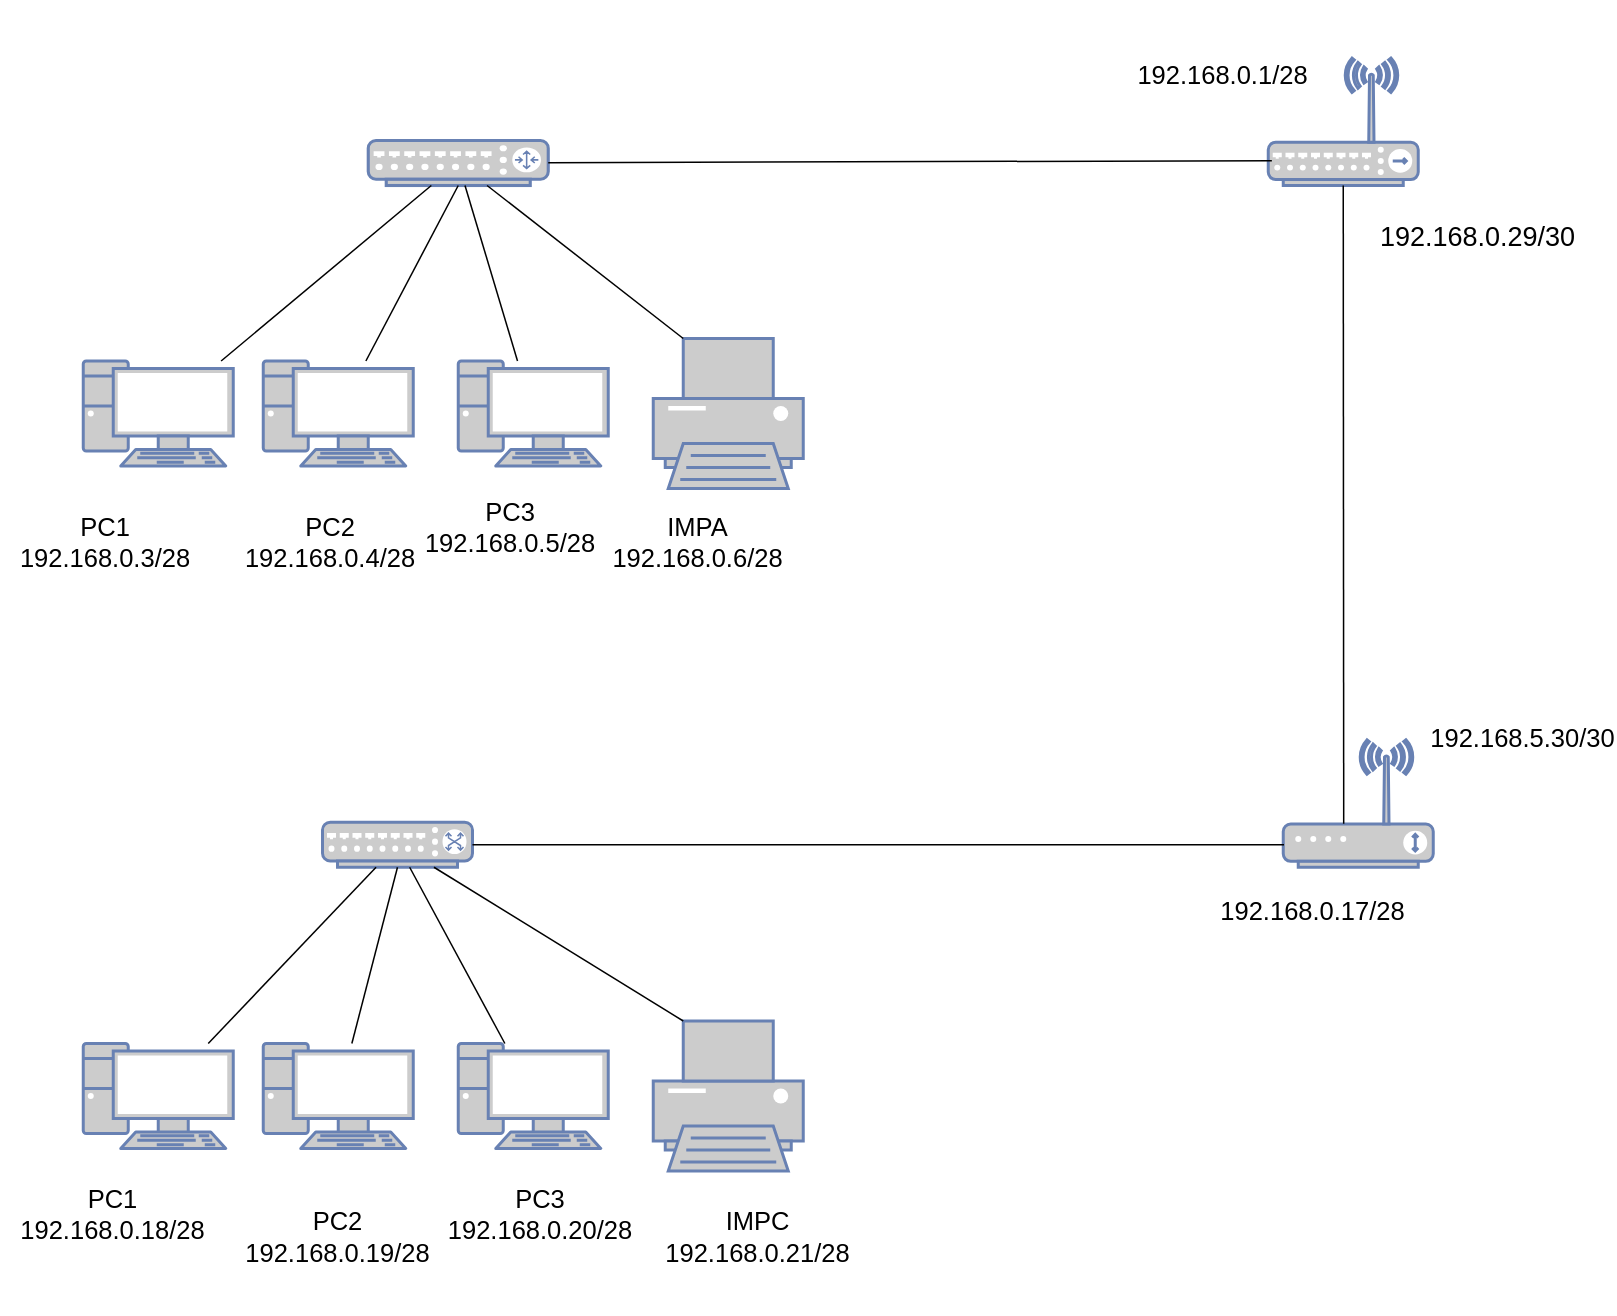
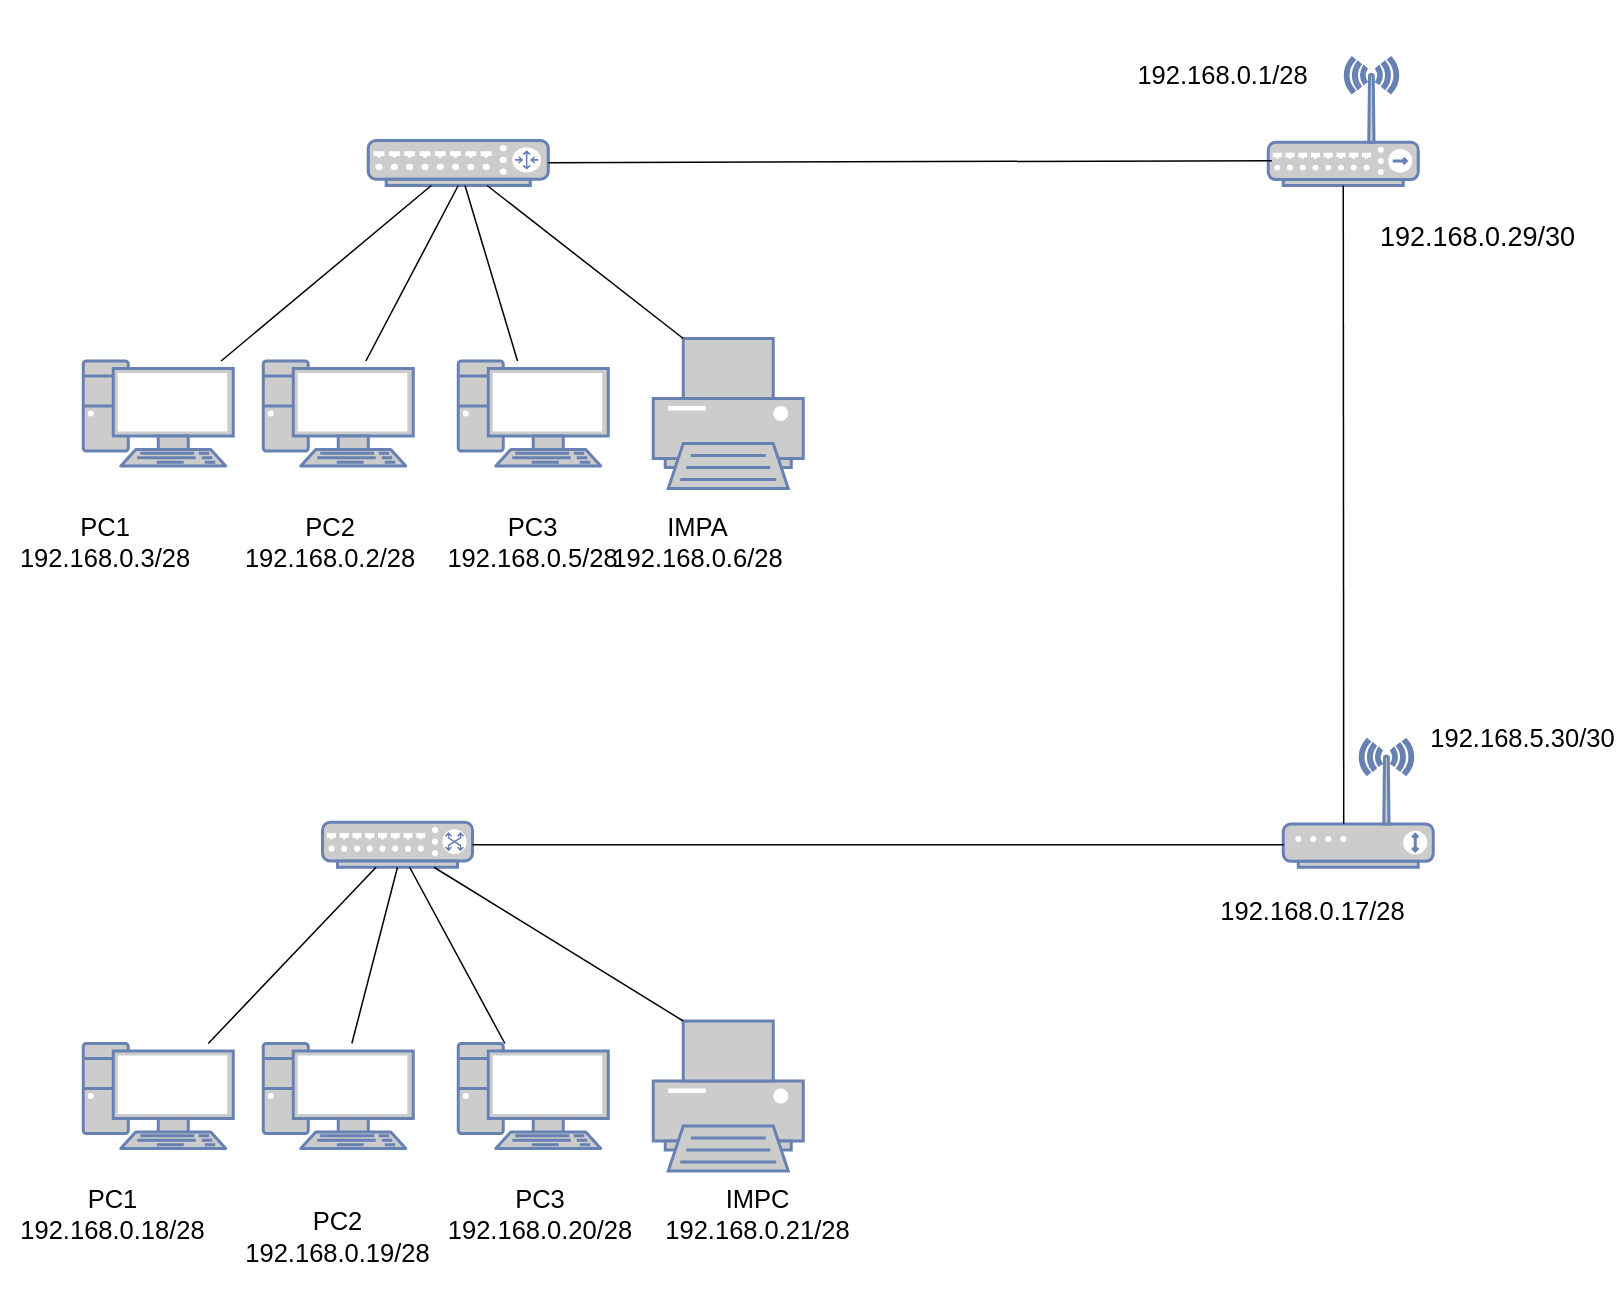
(511, 529) -> (533, 544)
(331, 544) -> (331, 544)
(758, 1238) -> (758, 1216)
